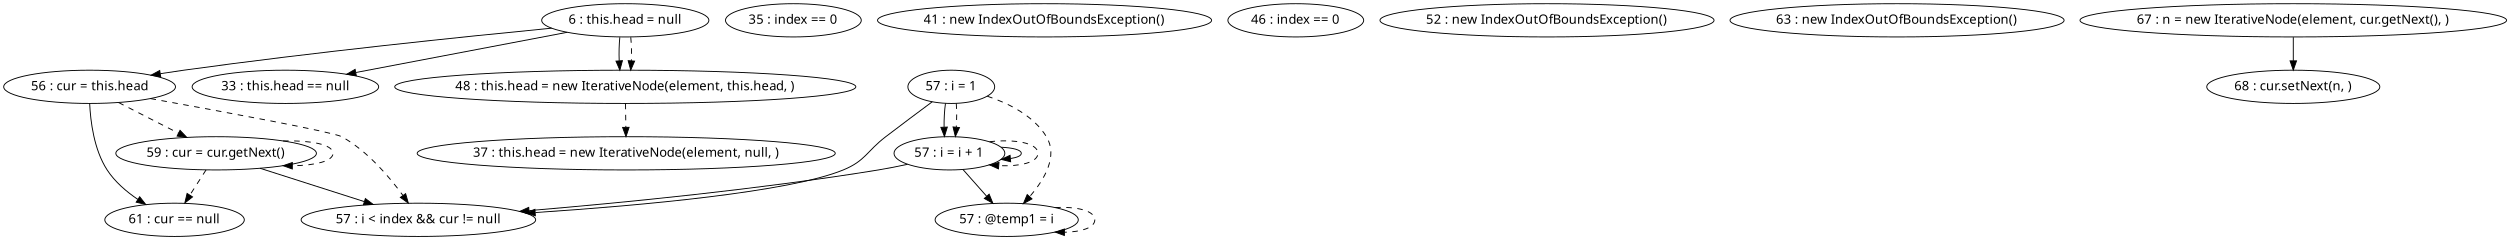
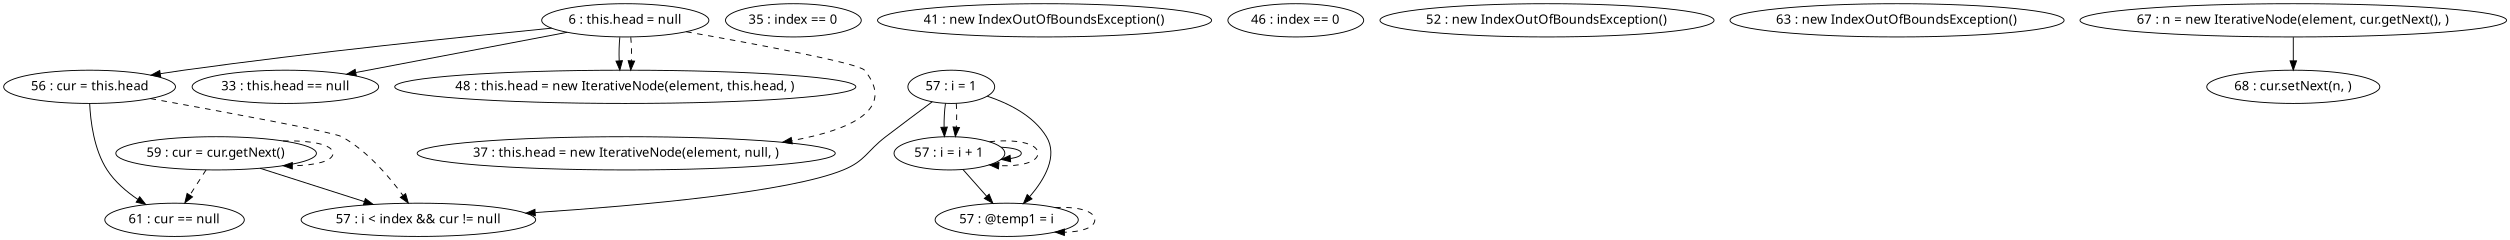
(626, 116) -> (839, 62)
(149, 118) -> none
(1044, 134) -> (1044, 134)
(719, 192) -> none
